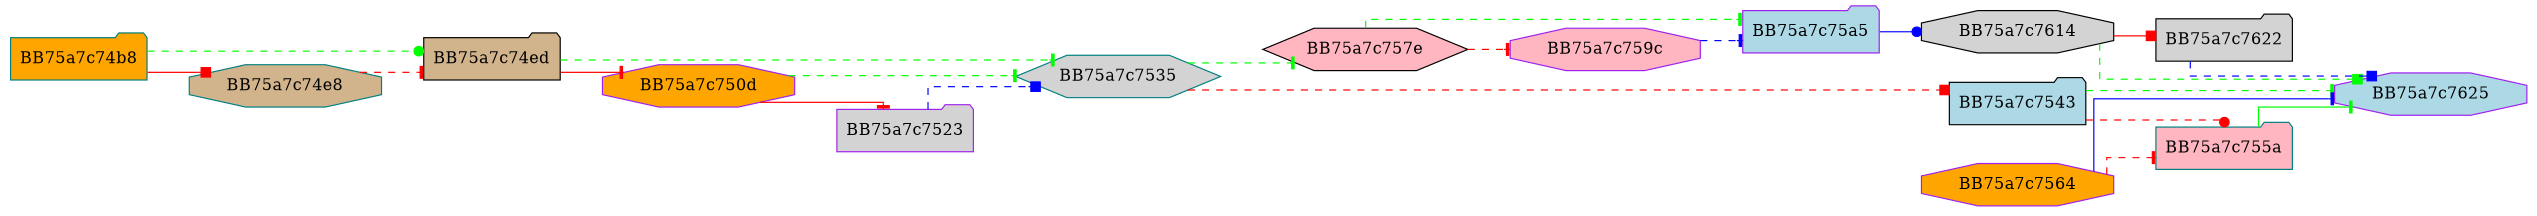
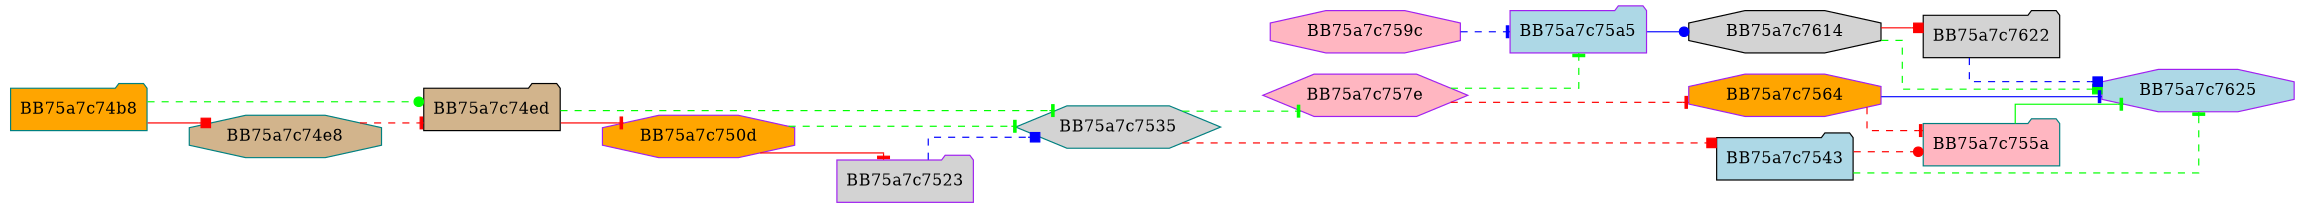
(1365, 49) -> (1365, 95)
(1486, 49) -> (1567, 102)
